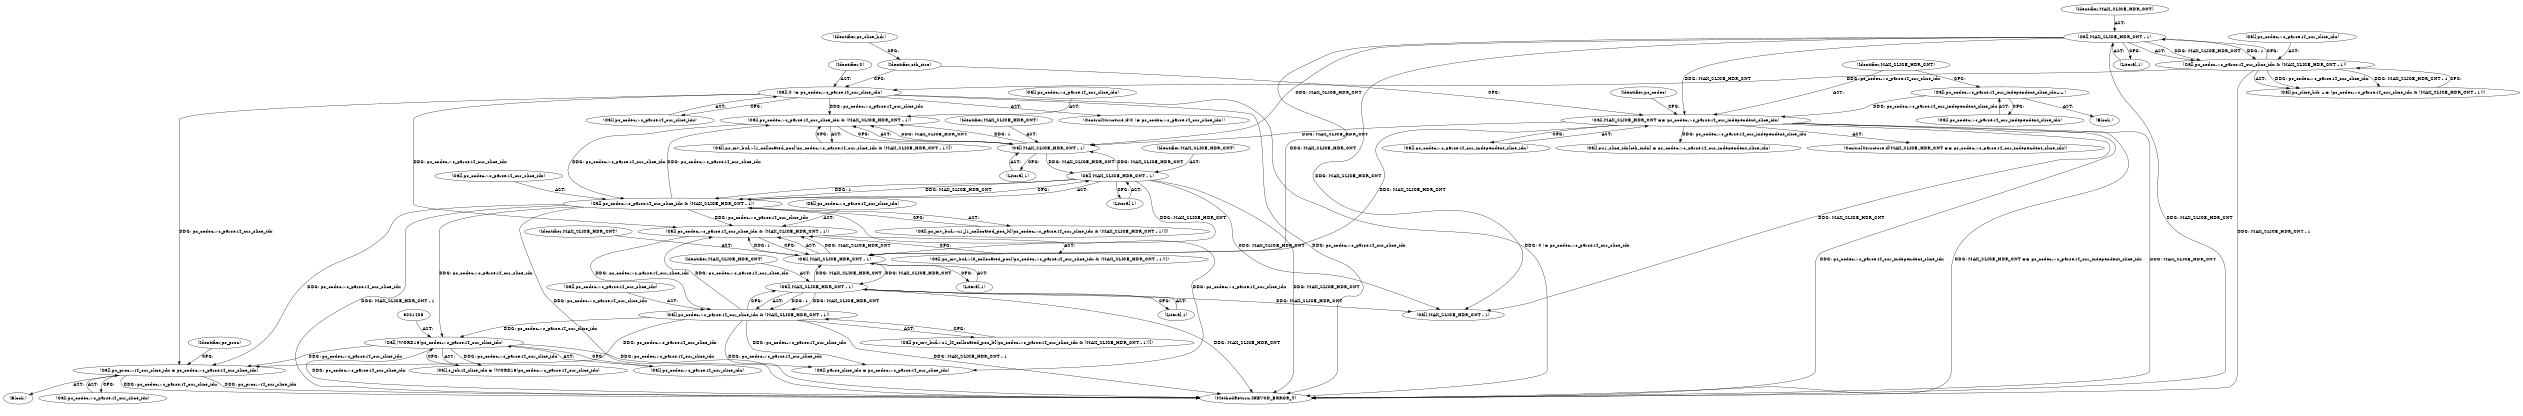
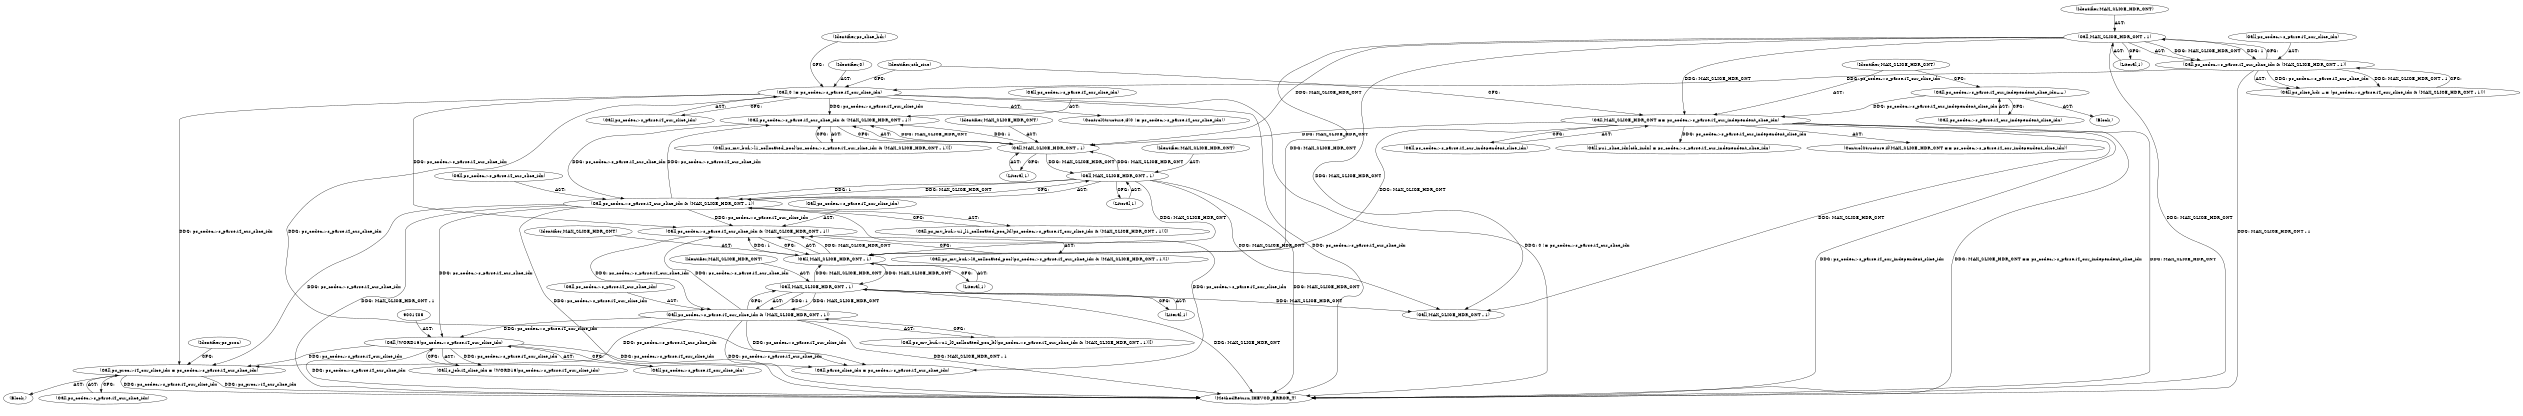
(883, 50) -> (813, 58)
(1644, 93) -> none
none -> (287, 278)
